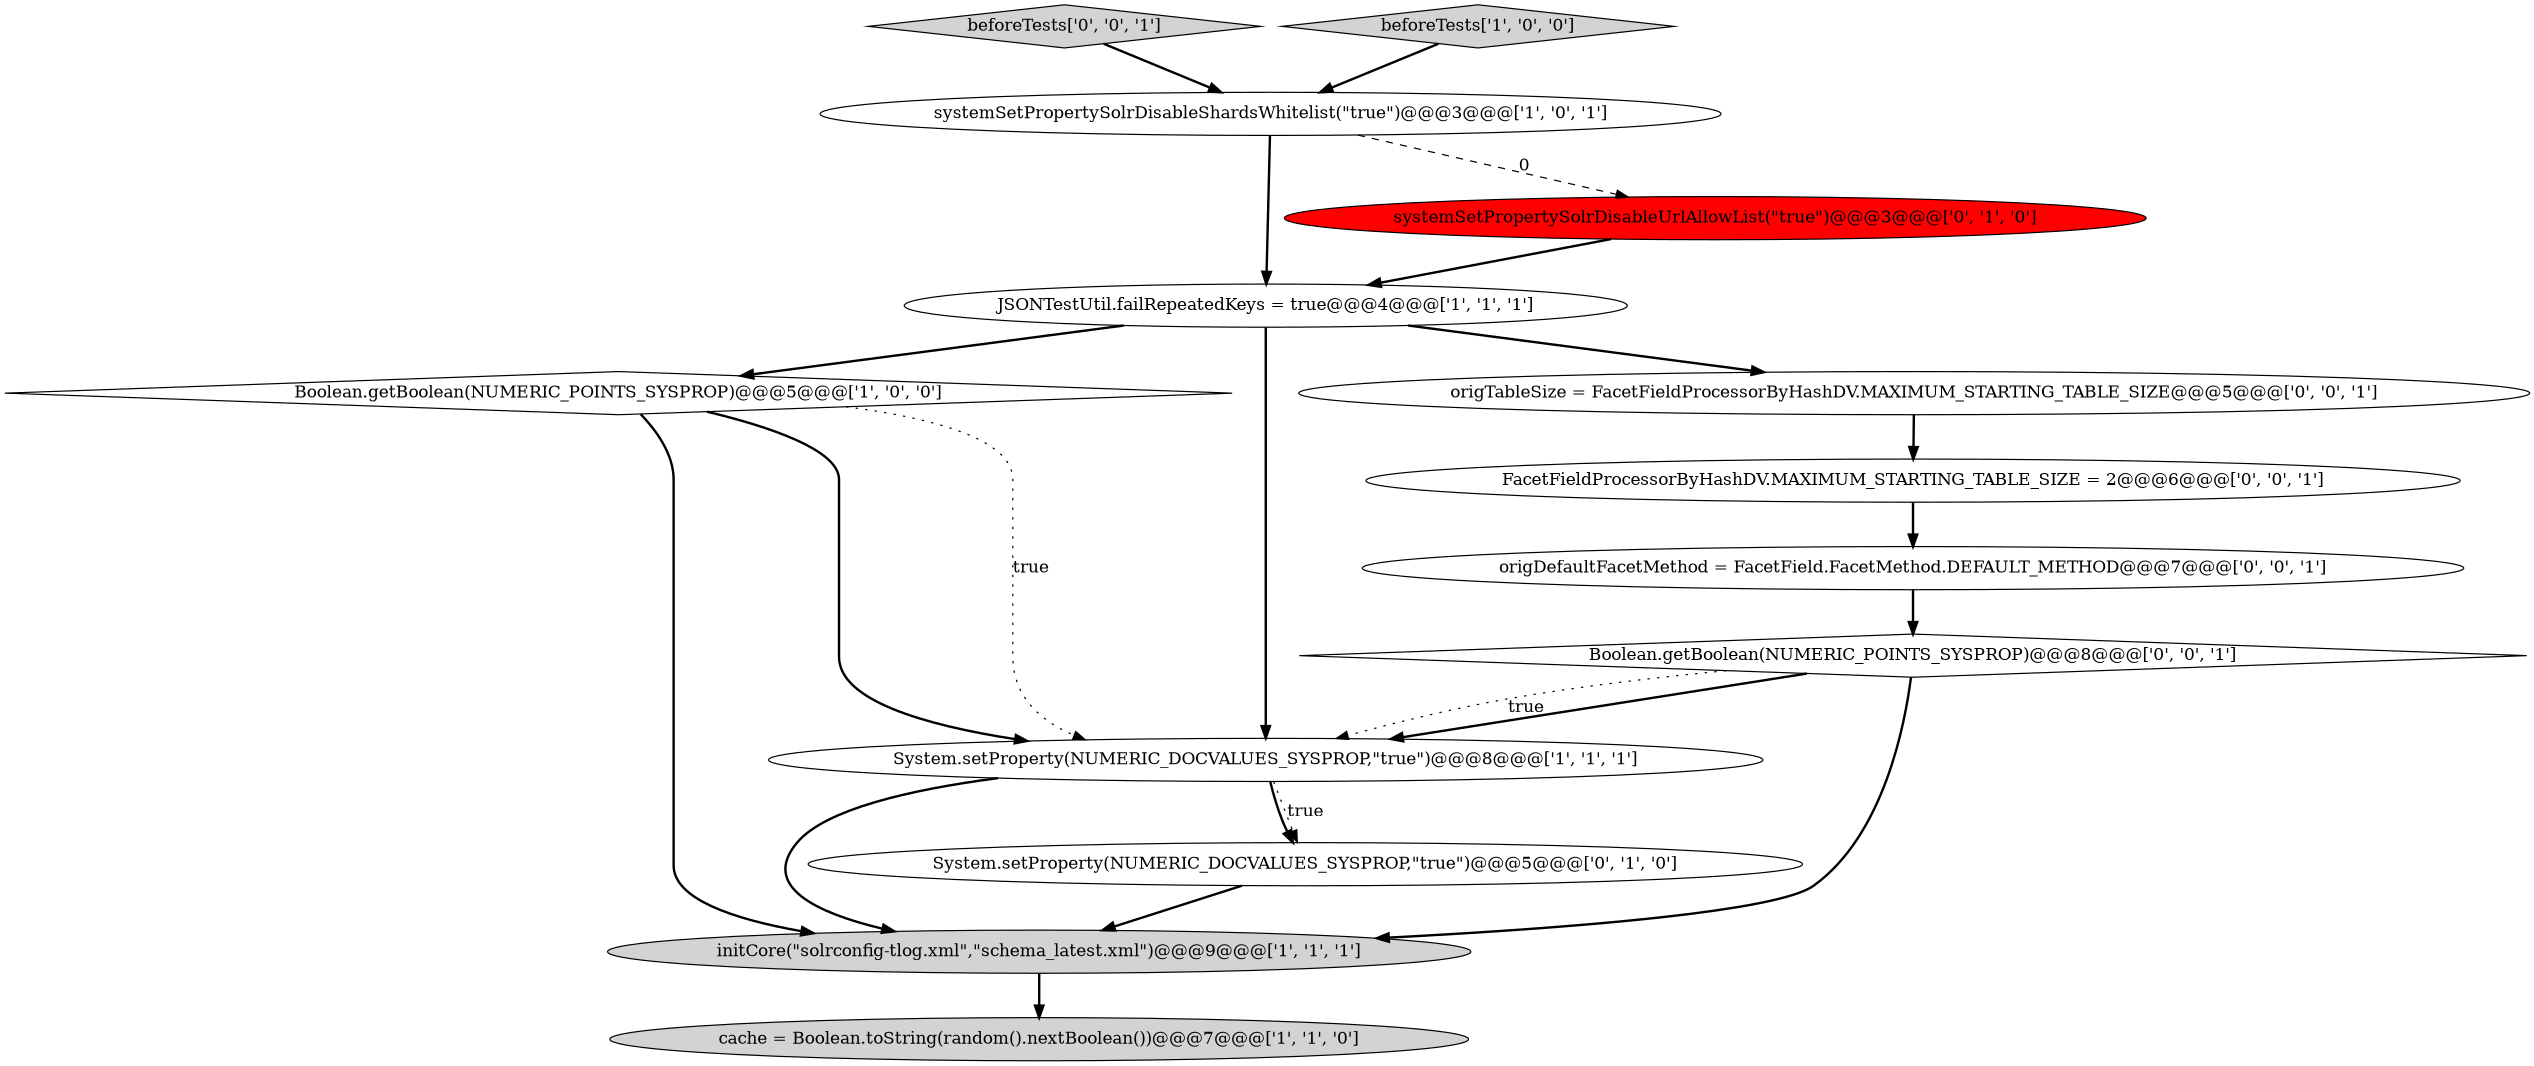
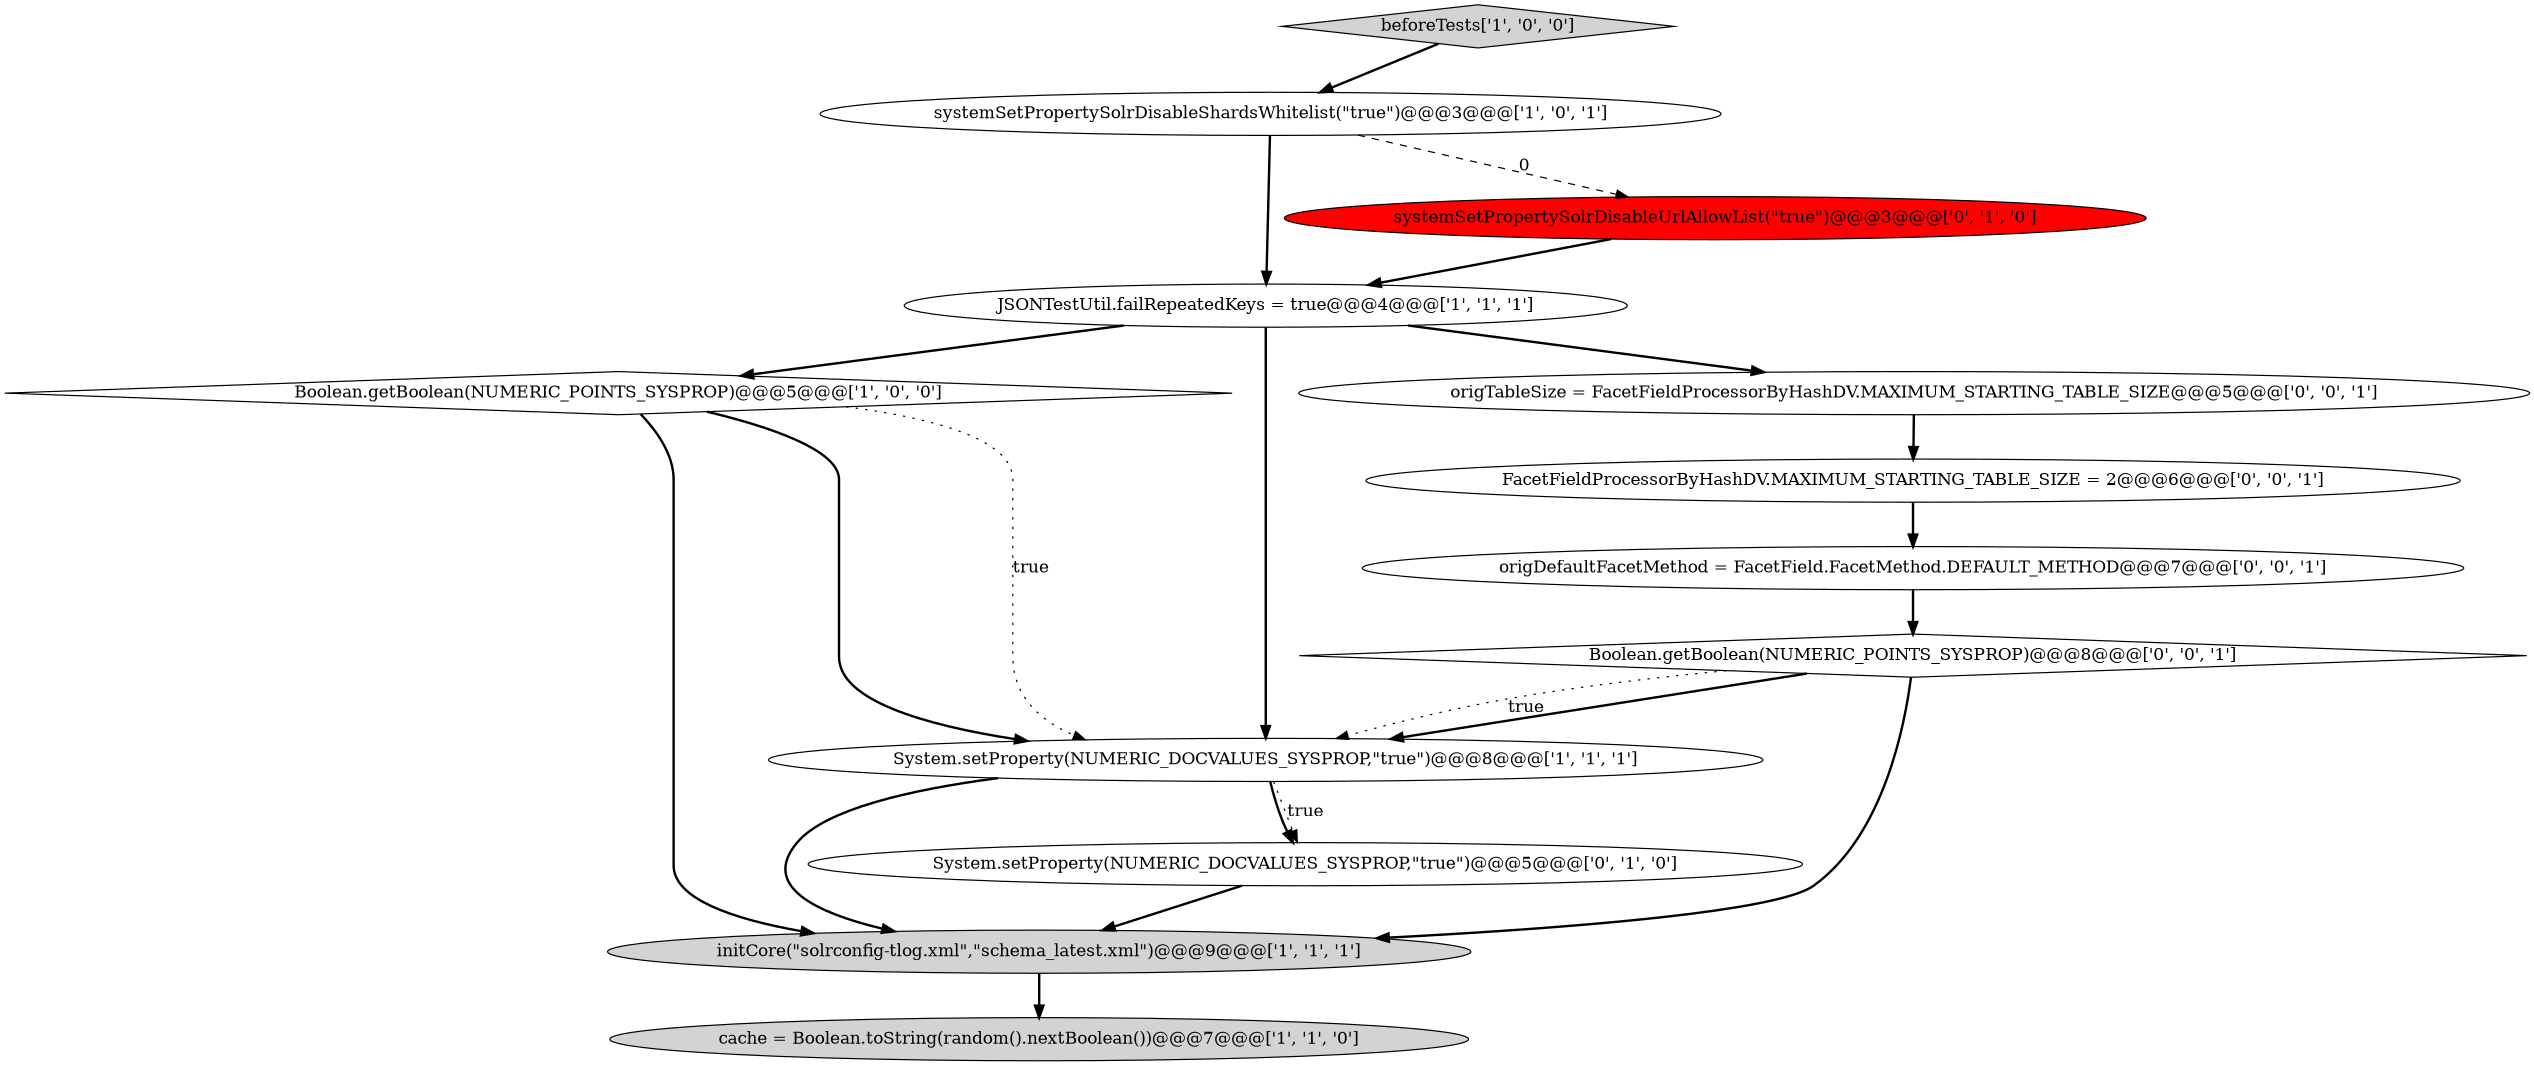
(1064, 26) -> none
